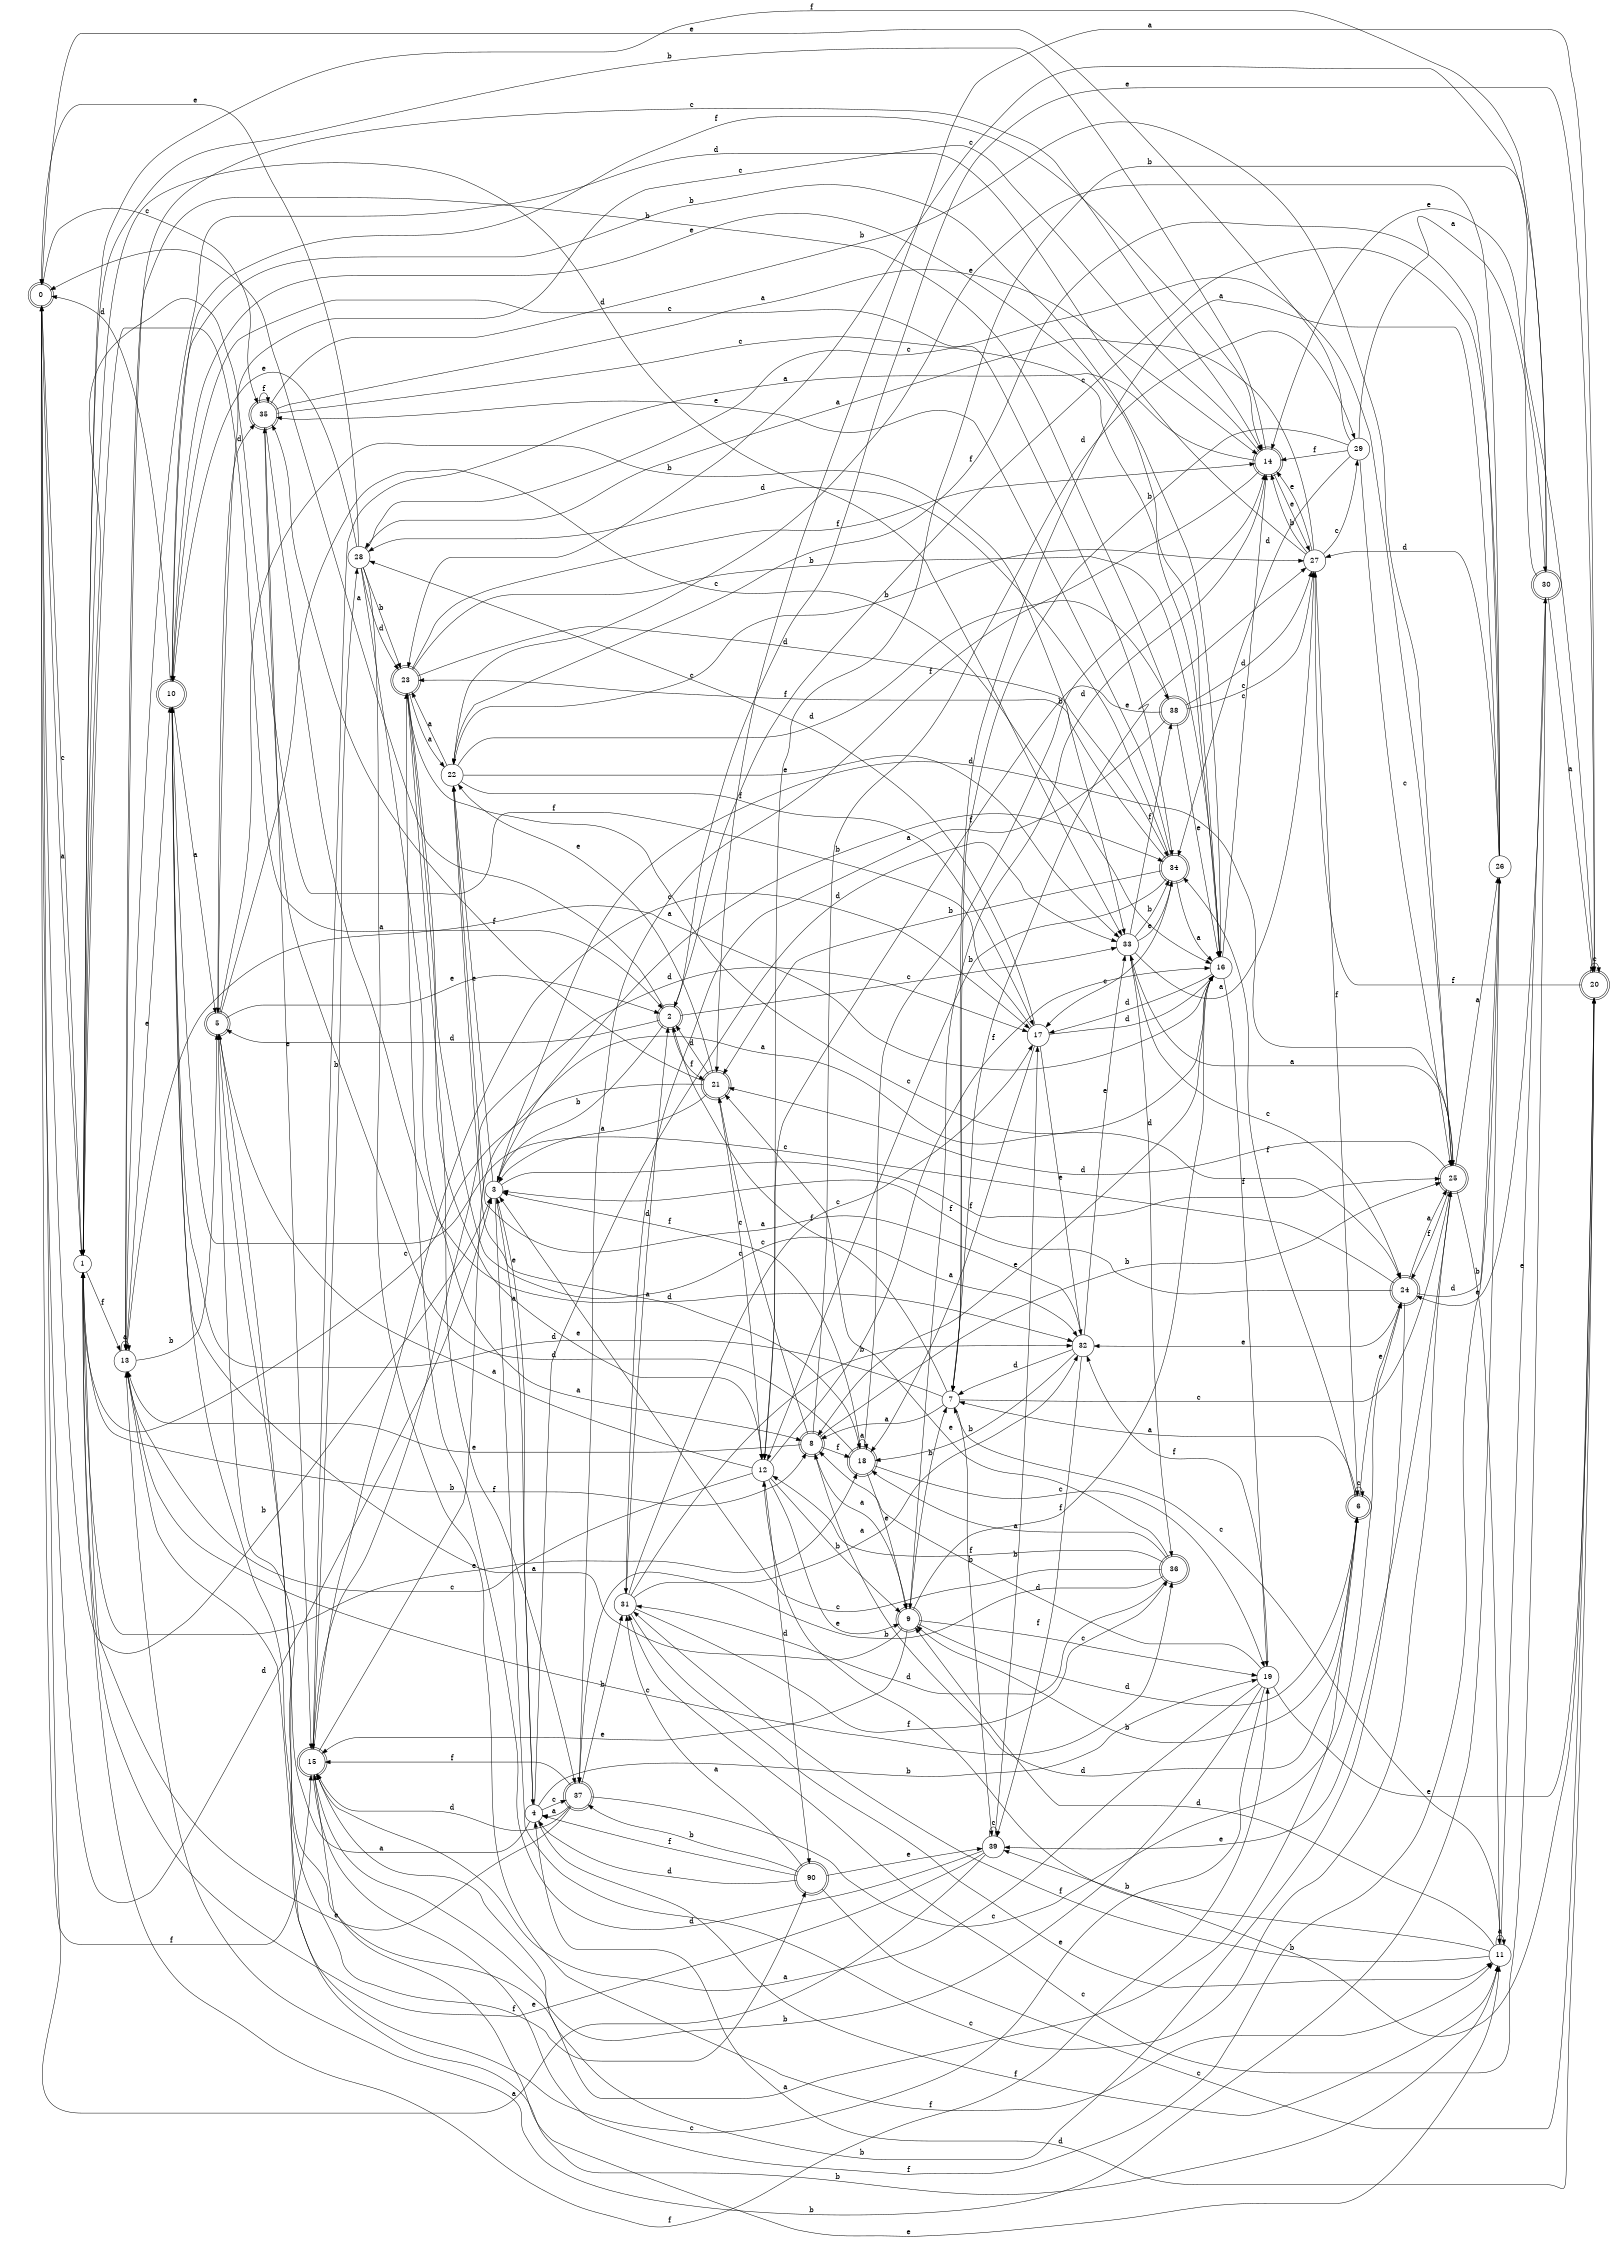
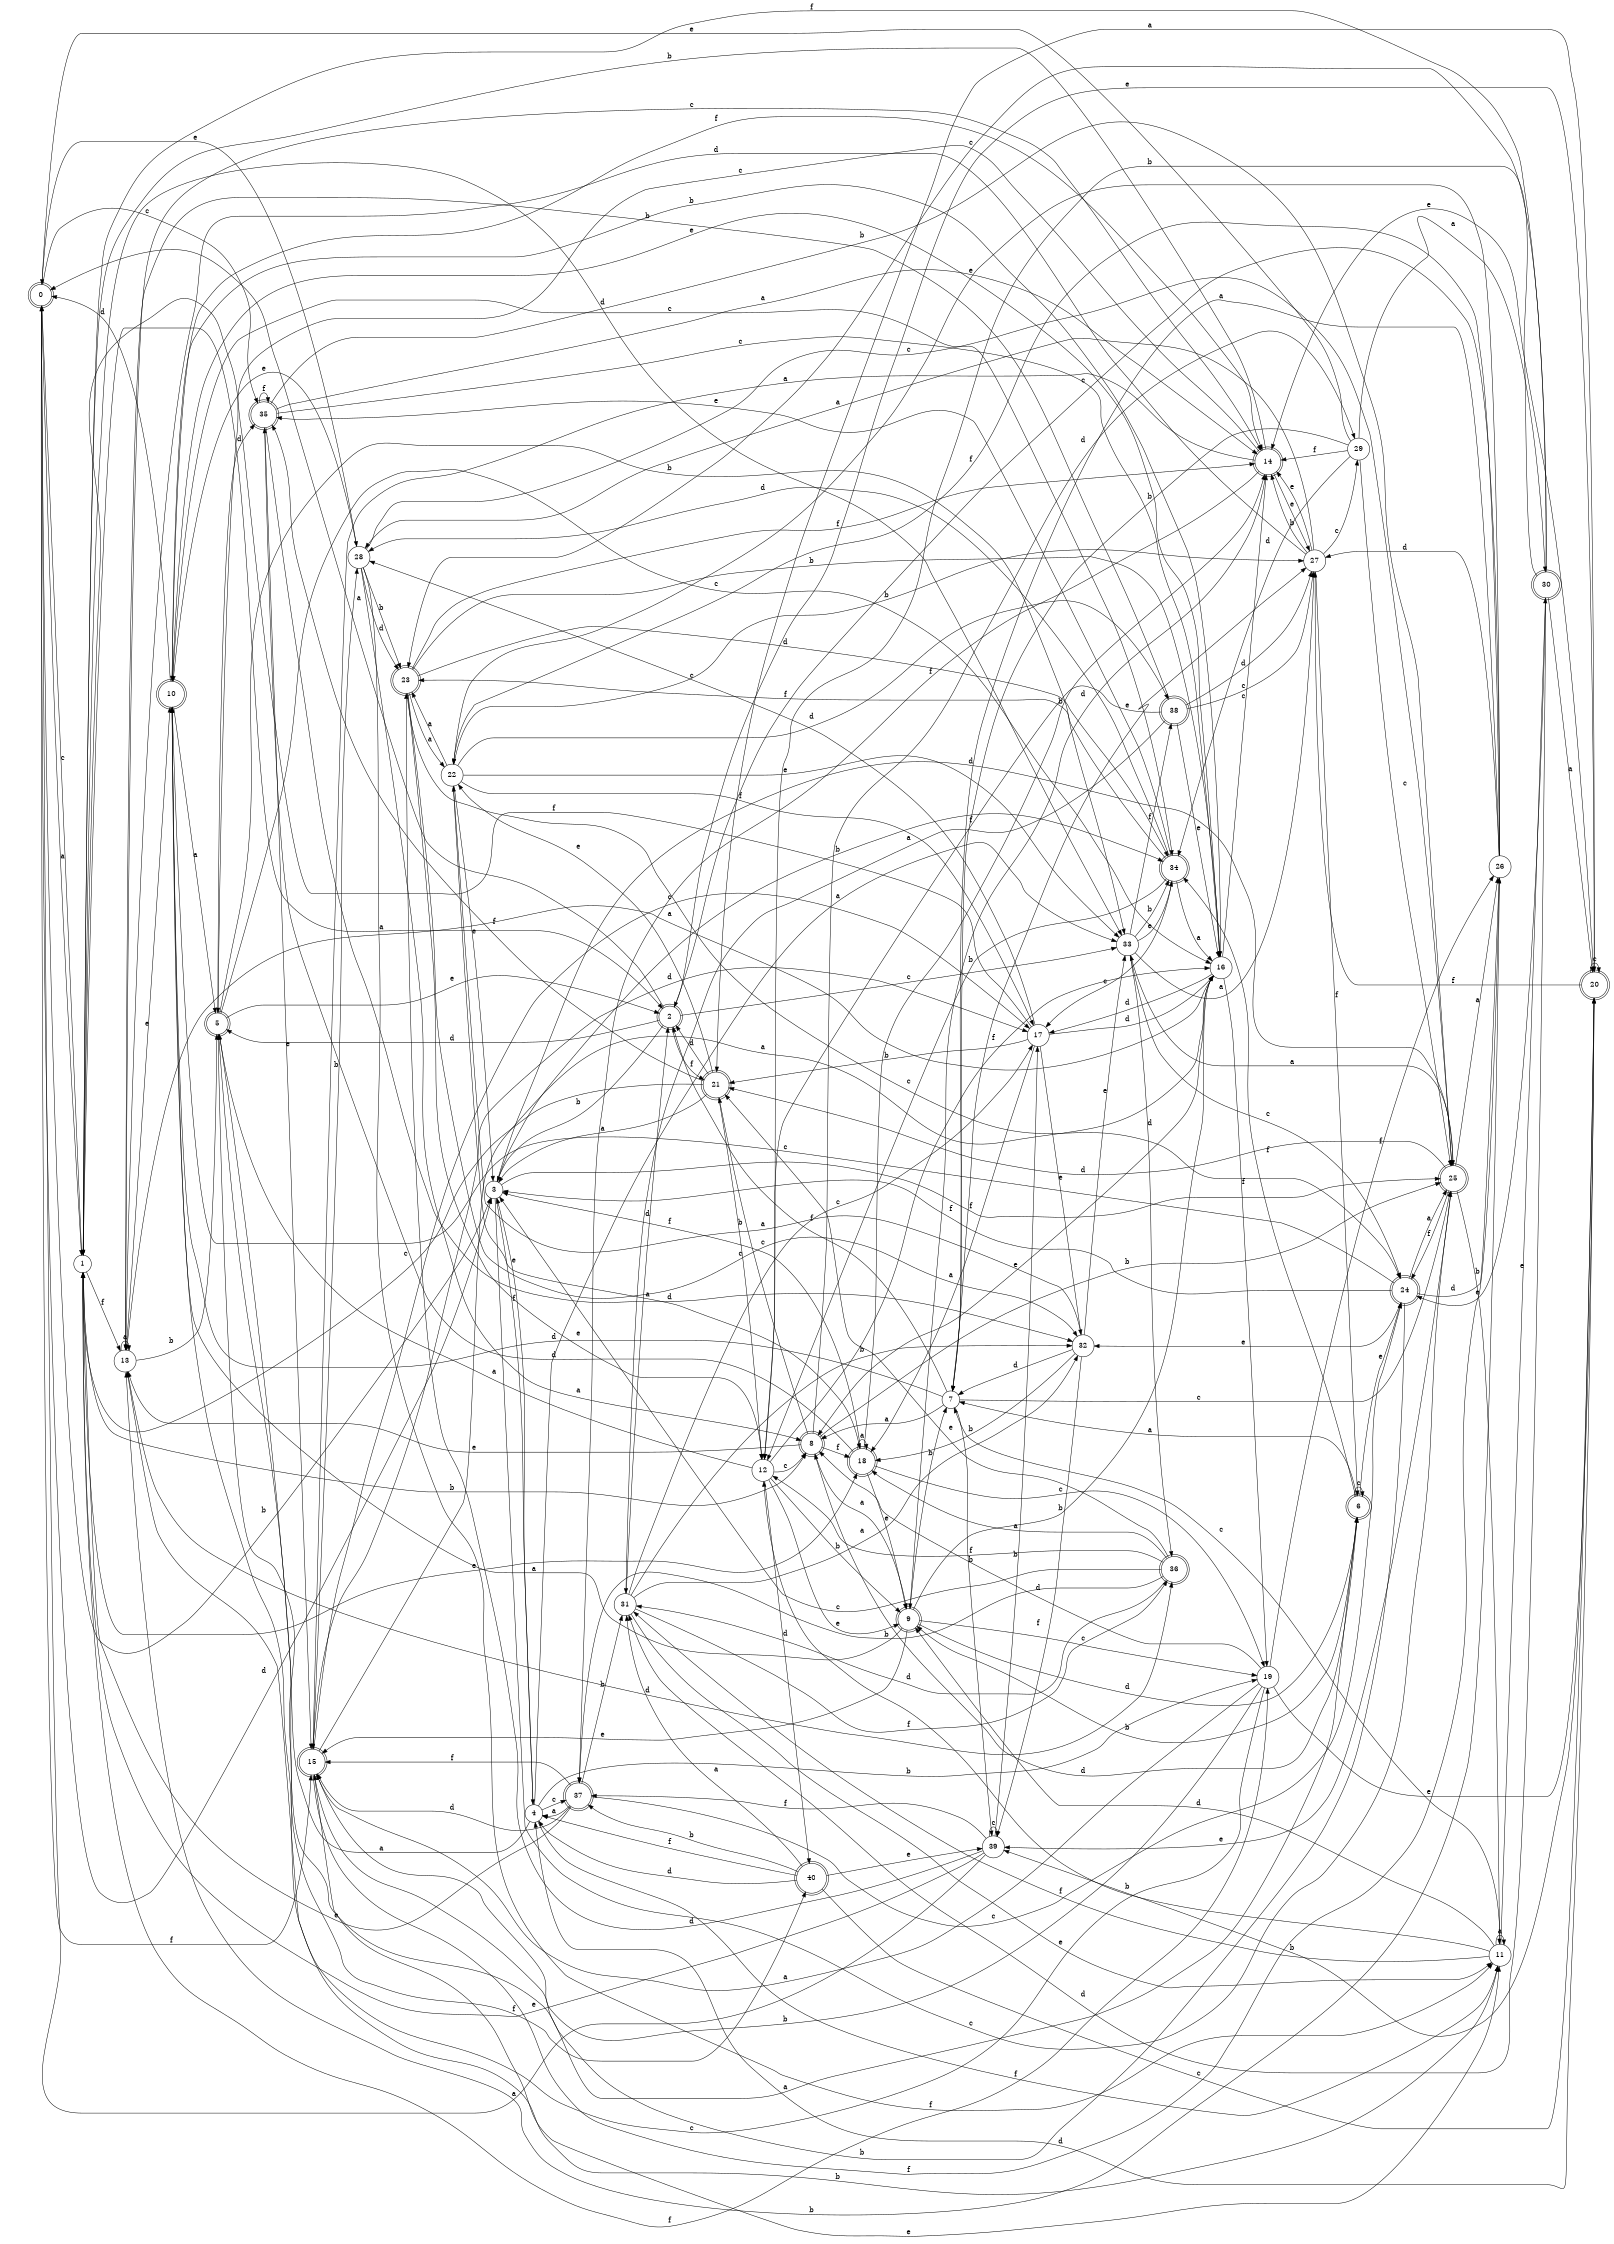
(272, 182) -> (249, 185)
(838, 896) -> (838, 896)
(914, 925) -> (888, 1059)
(473, 986) -> (476, 971)
(741, 1223) -> (741, 1223)
(446, 1273) -> (796, 1808)
(514, 1299) -> (514, 1299)
(1235, 1471) -> (1350, 1264)
(1061, 1508) -> (1061, 1508)
(399, 1591) -> (790, 1468)
(648, 1691) -> (648, 1691)
(812, 1878) -> (812, 1878)
(1083, 1995) -> (1083, 1995)
